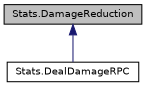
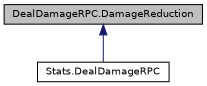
(73, 14) -> (103, 14)
